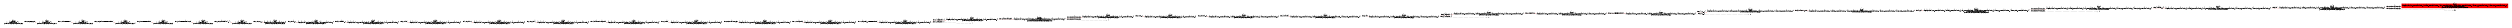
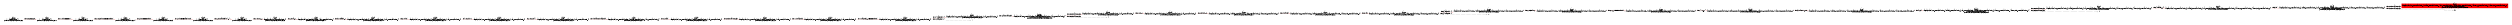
(1750, 15) -> none
